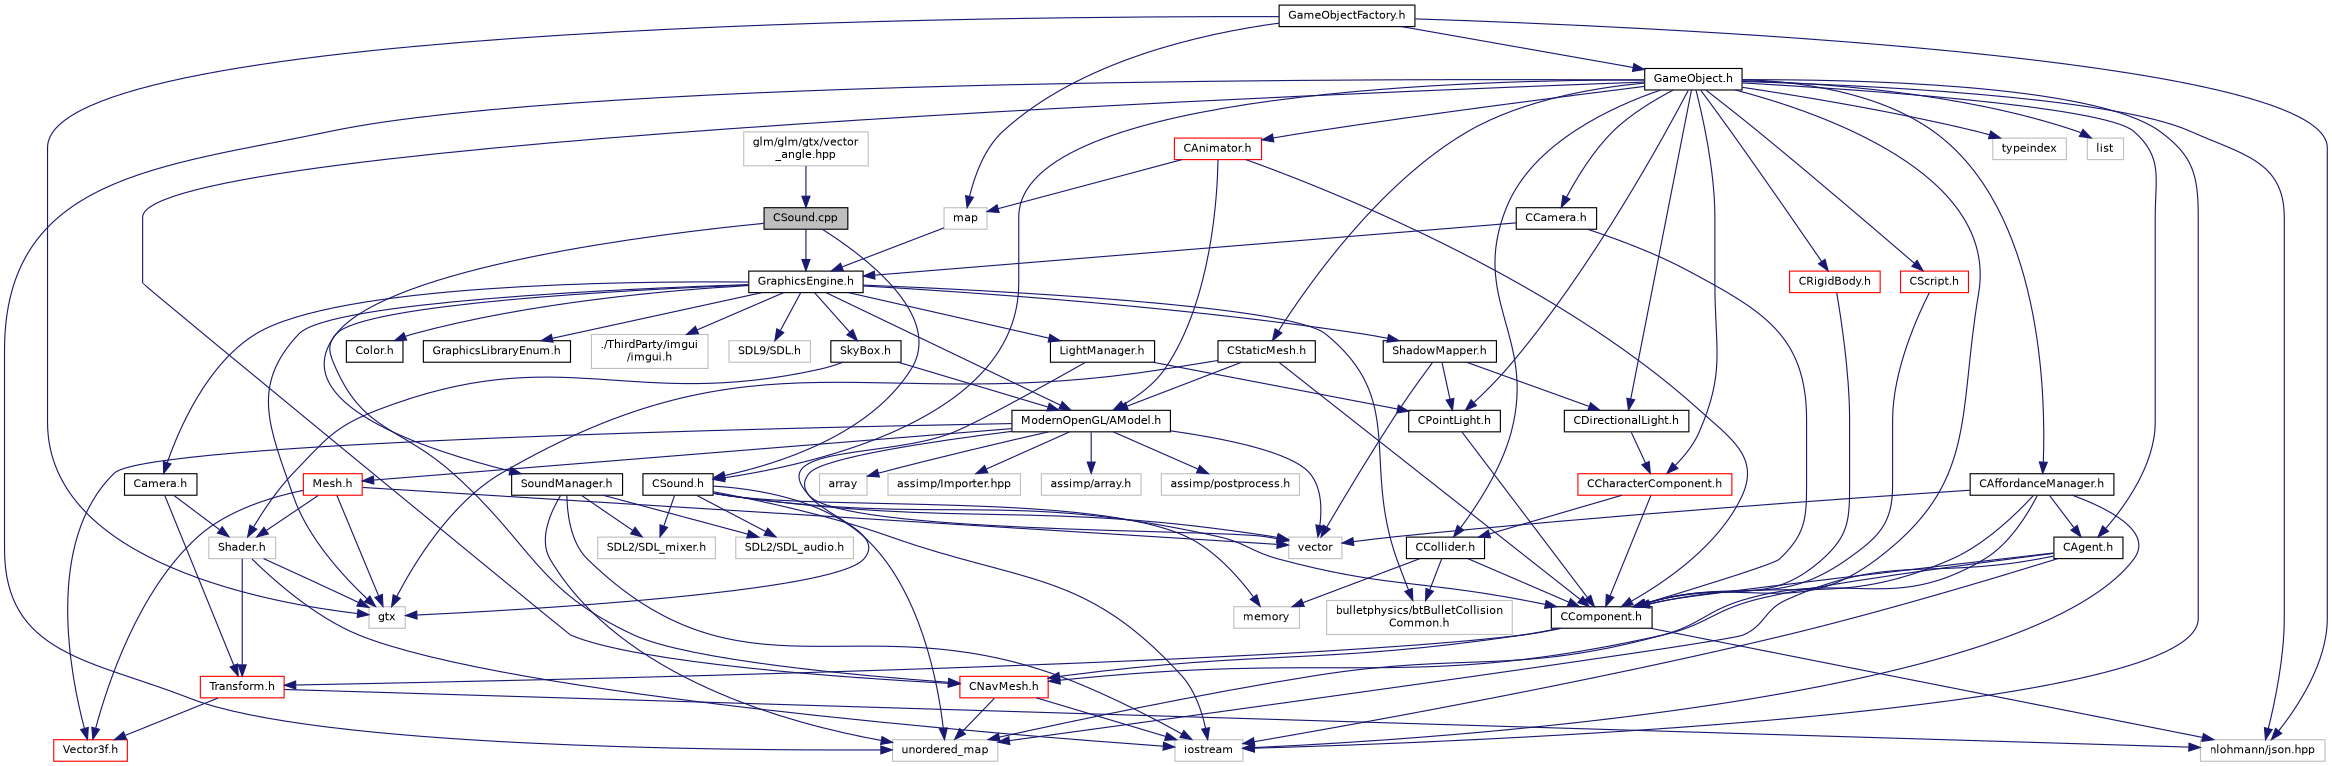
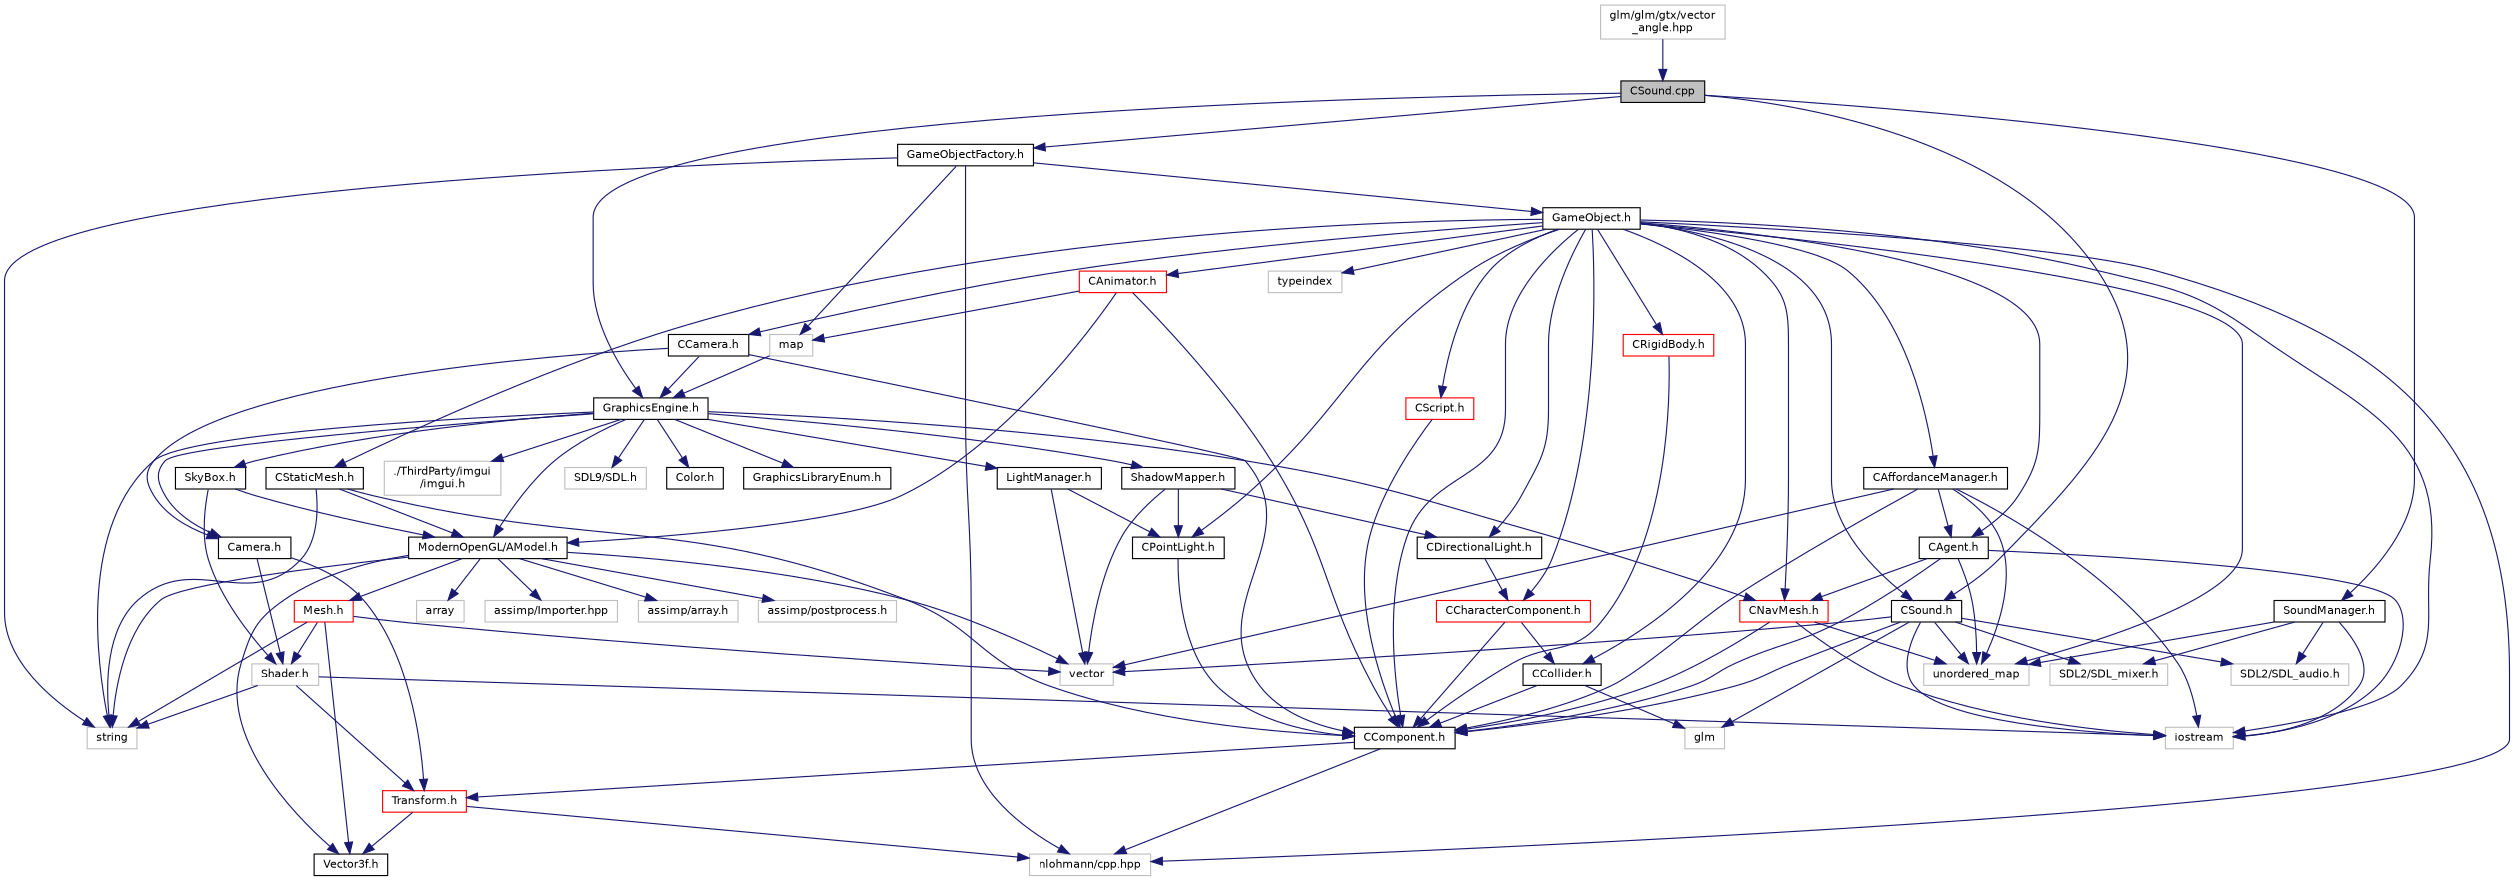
none -> (1333, 122)
(2105, 149) -> none
none -> (351, 385)
(387, 617) -> (112, 738)
(1267, 617) -> (1705, 738)
(1419, 617) -> none
(1310, 656) -> (1625, 694)
(91, 750) -> (351, 865)
(2263, 750) -> (1090, 865)
